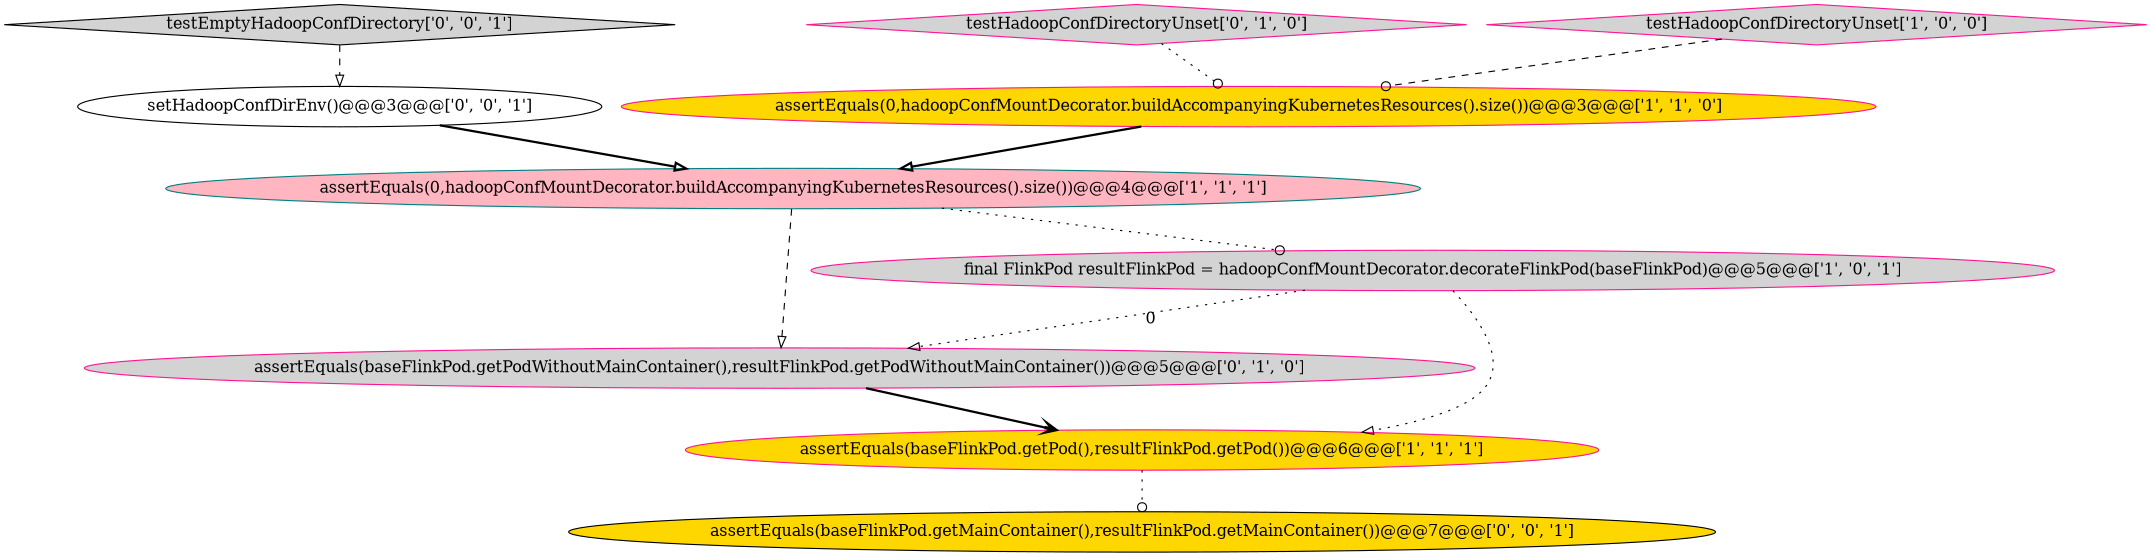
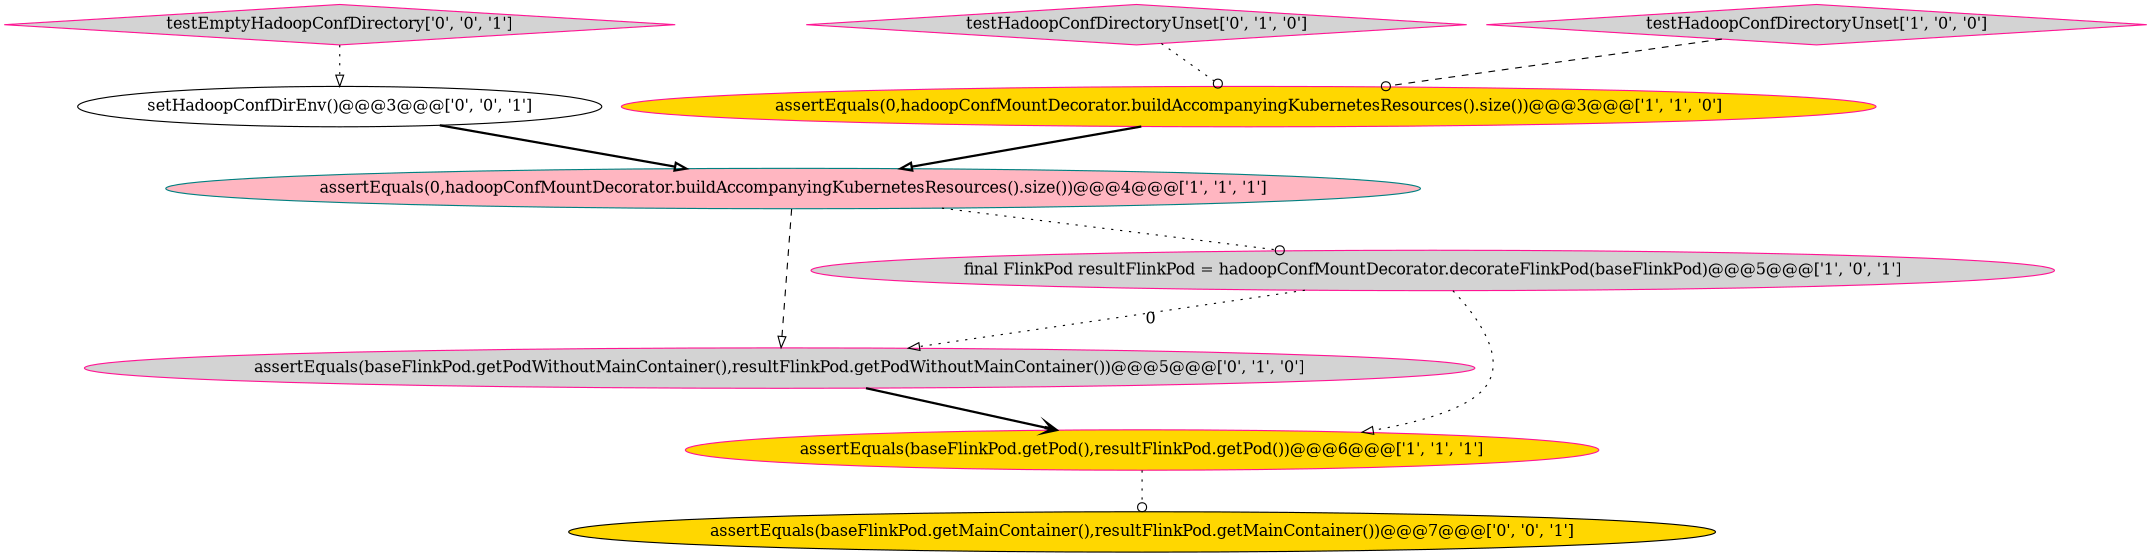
(340, 25) -> (340, 25)
(340, 60) -> (340, 60)
